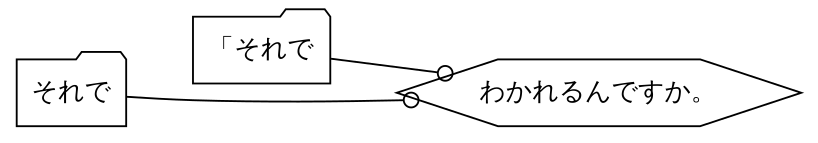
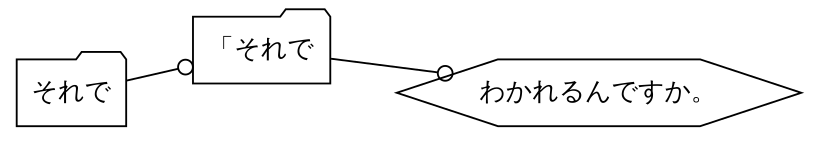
(265, 101) -> (152, 75)
